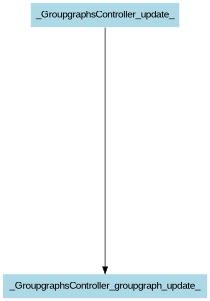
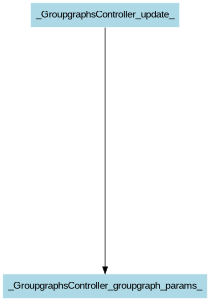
(105, 286) -> (105, 286)
